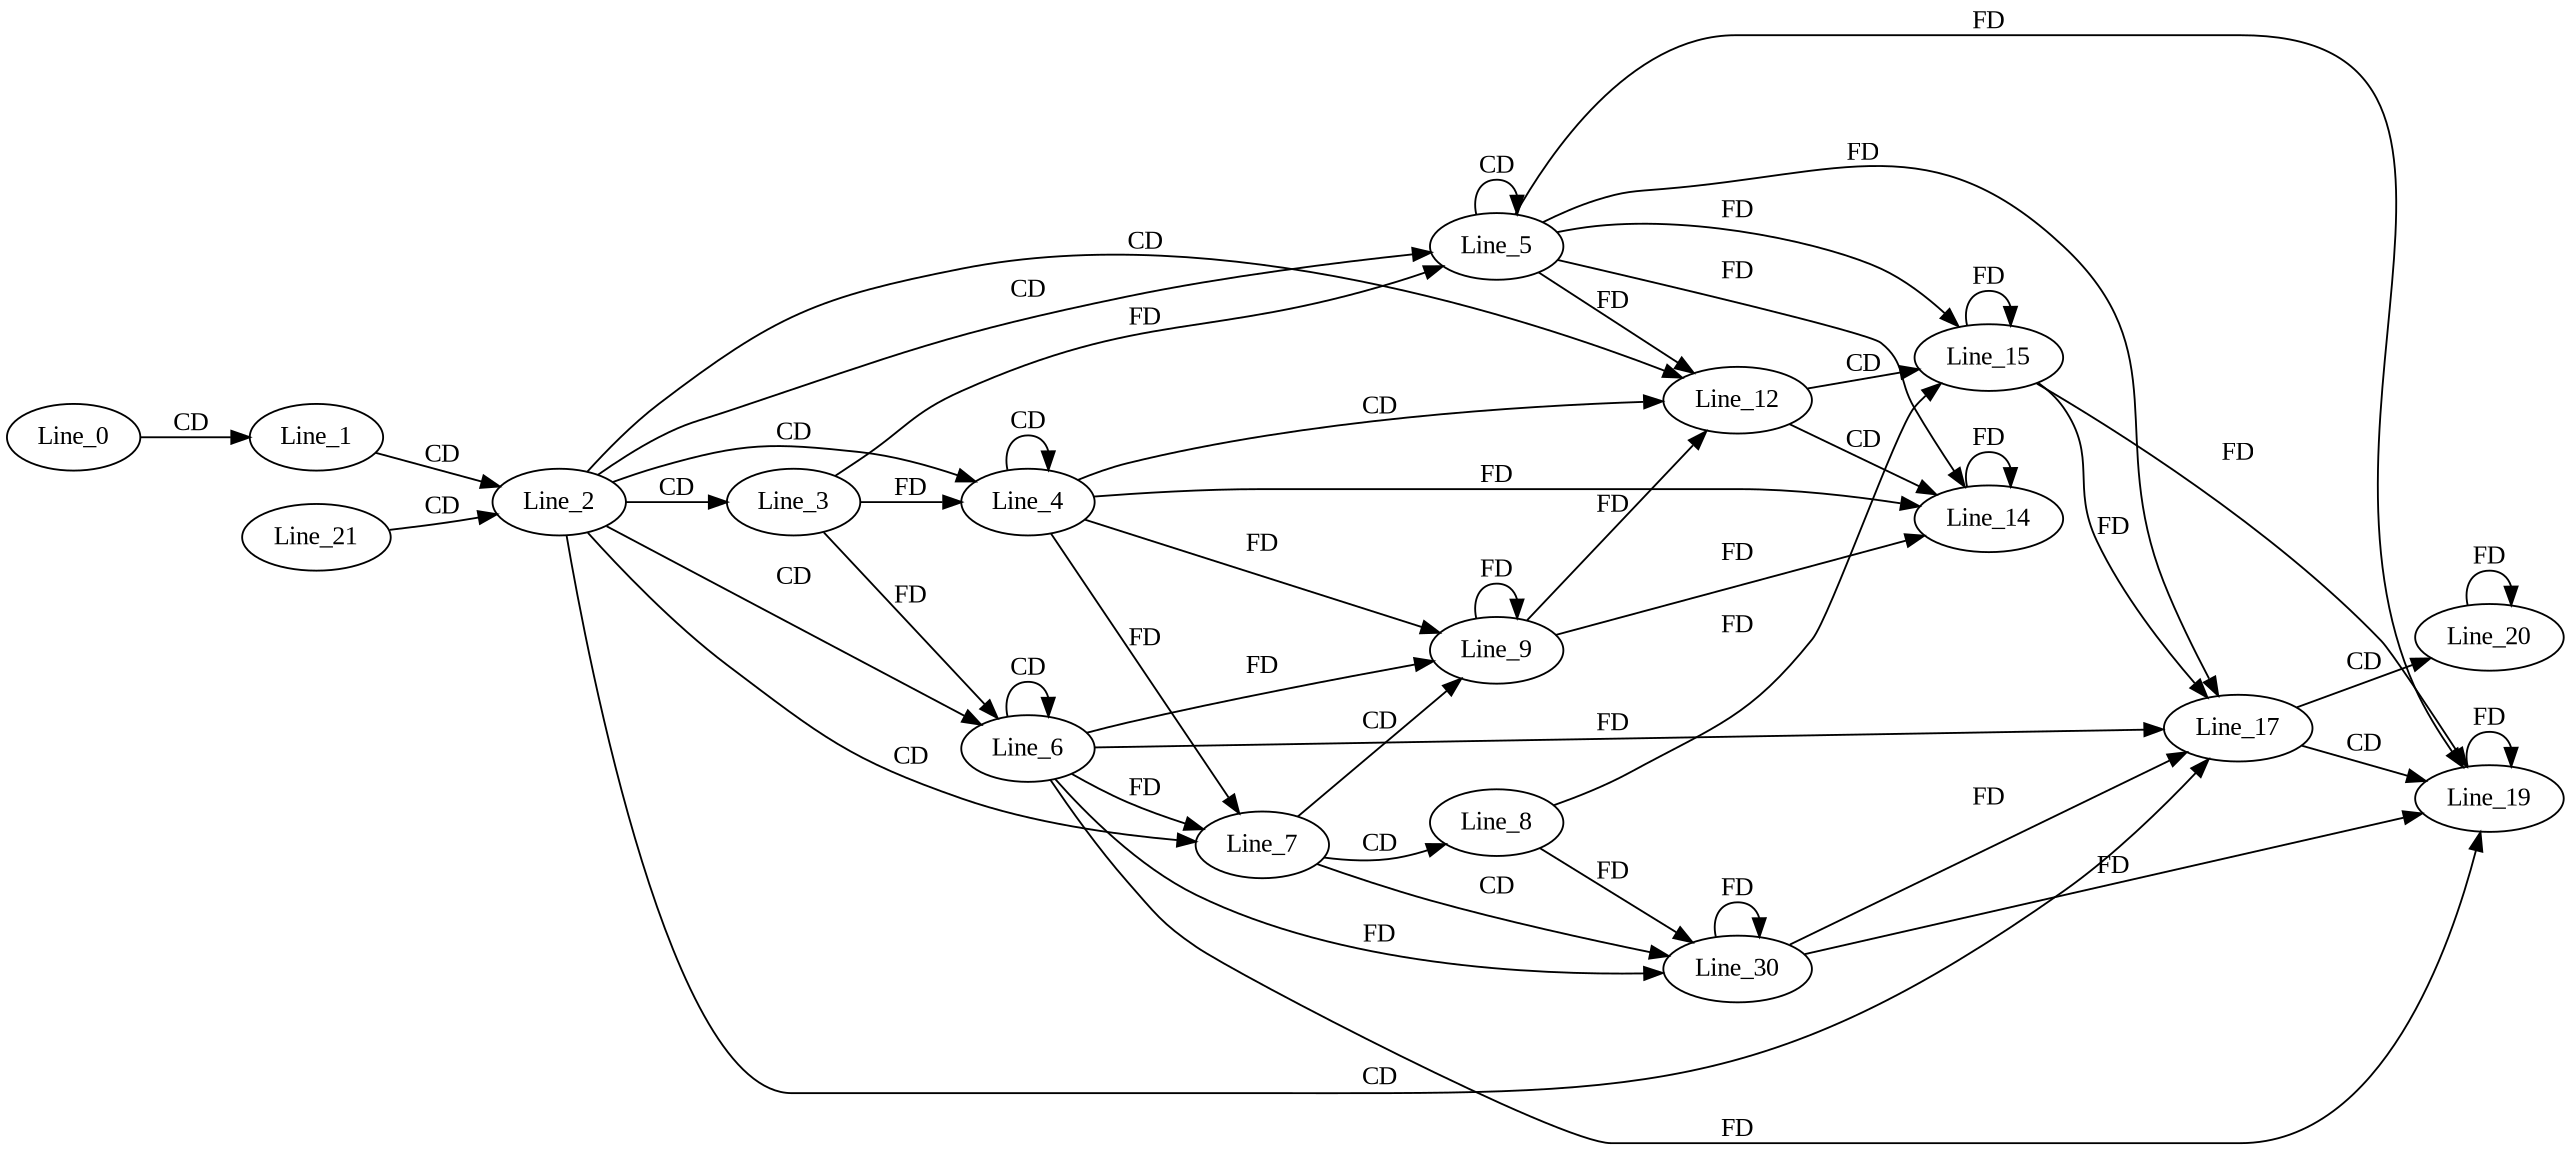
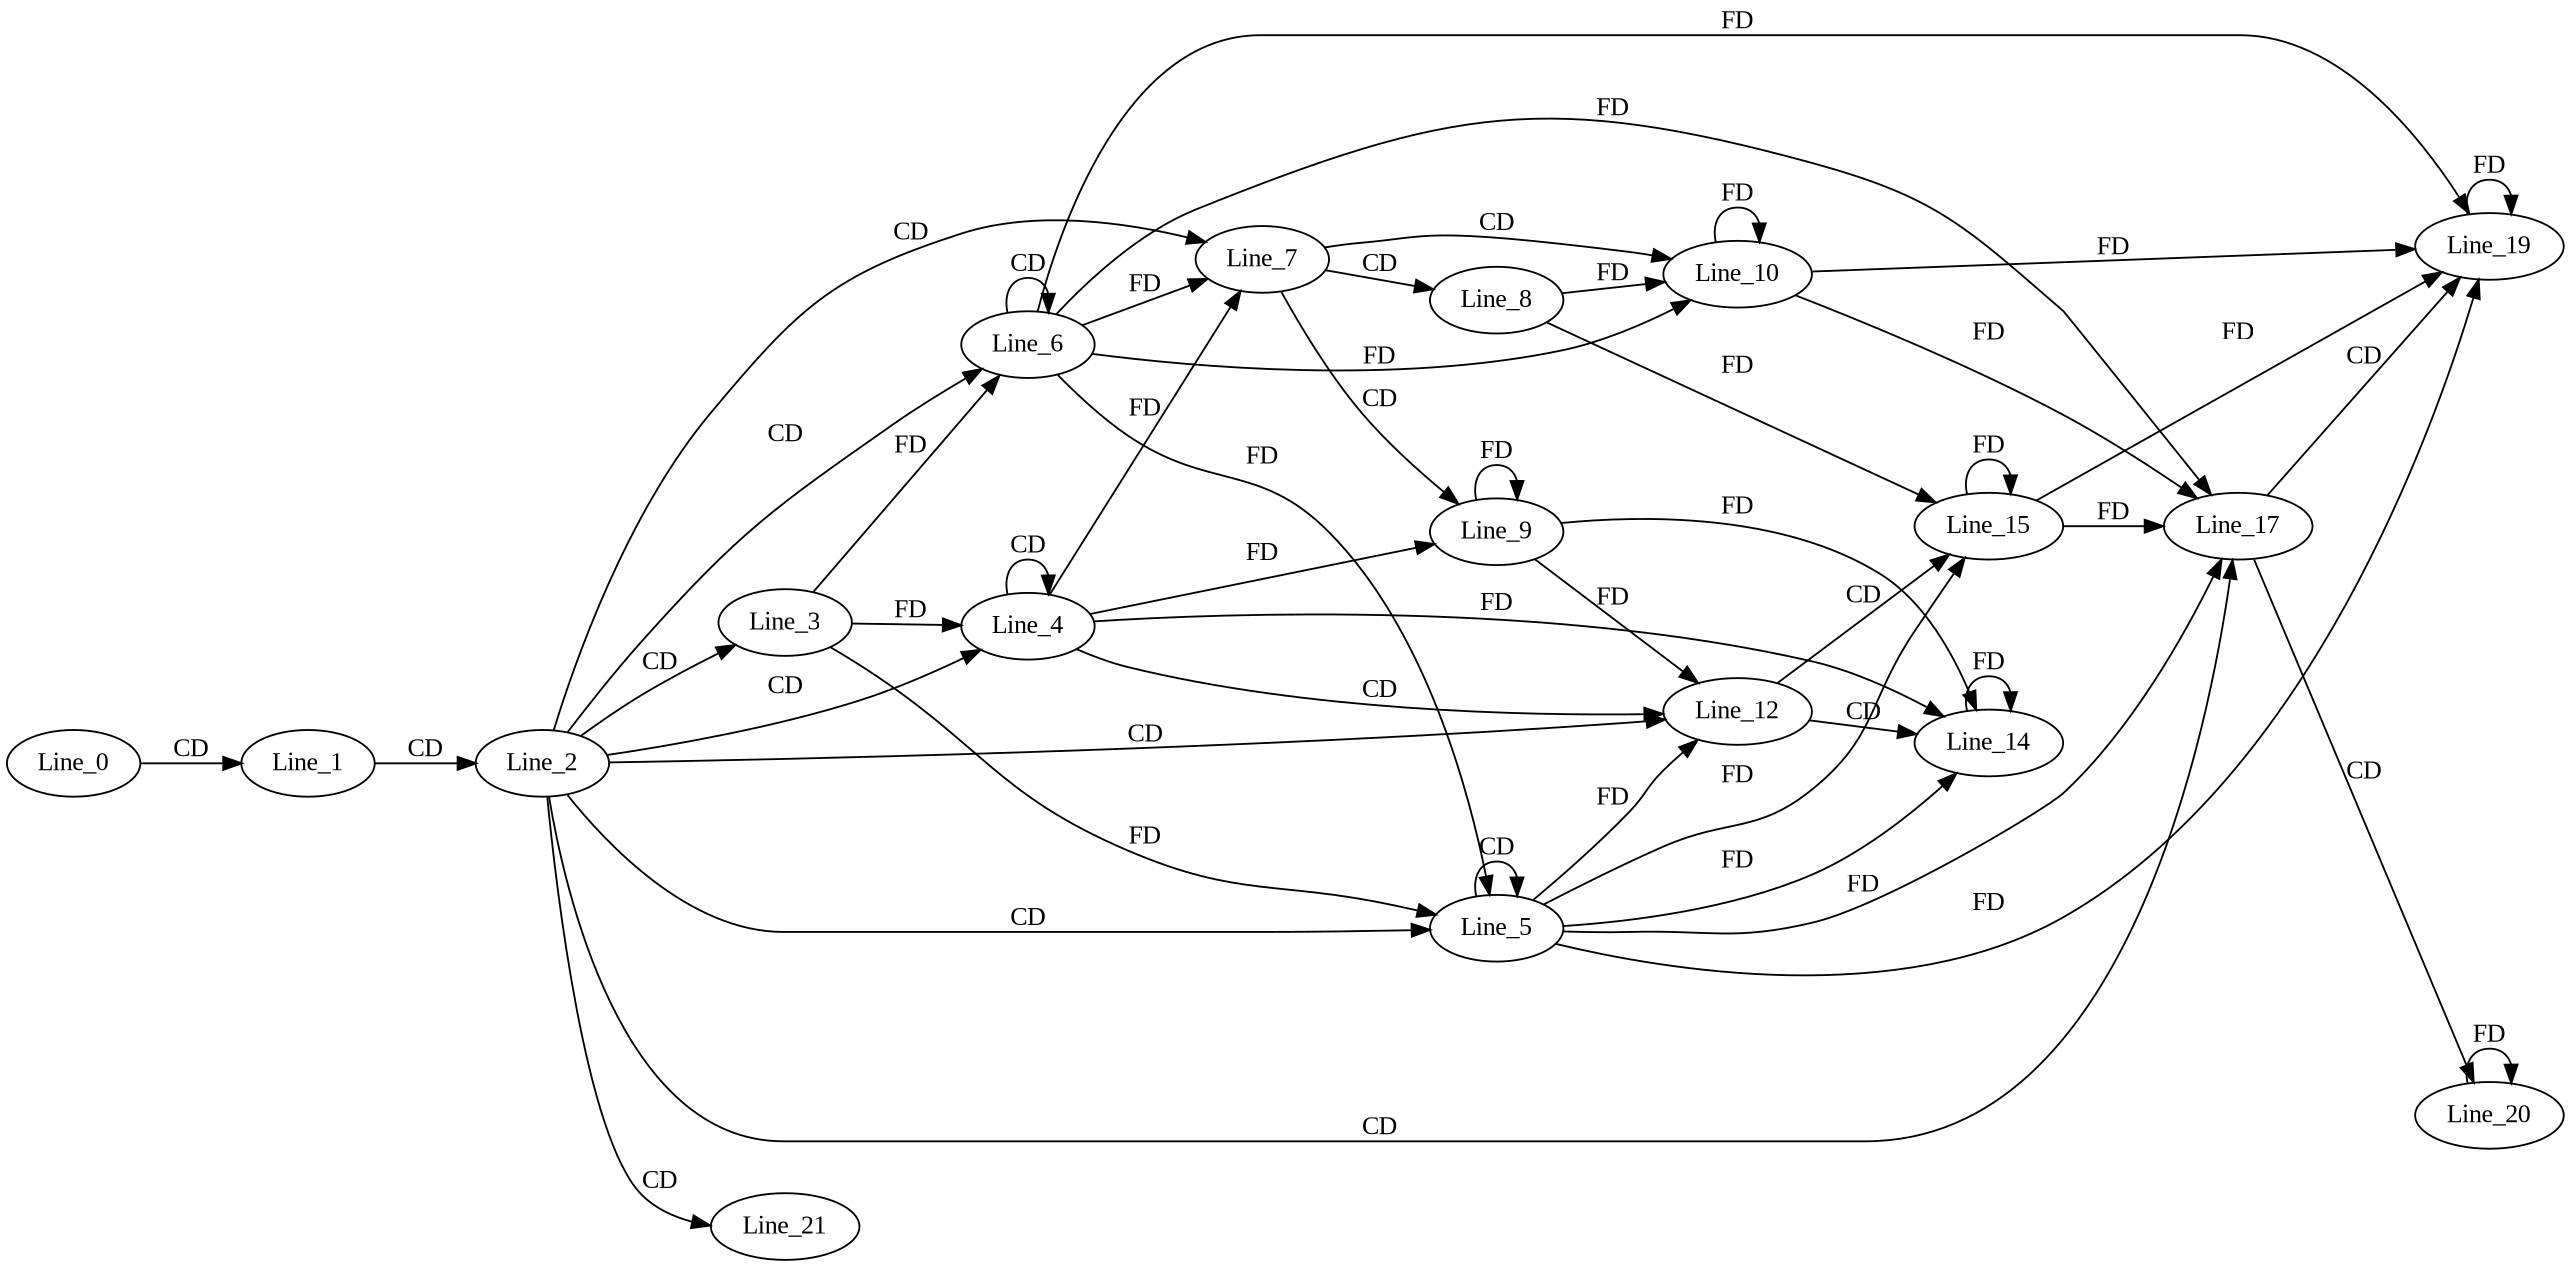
(434, 524) -> (581, 1030)
(1250, 696) -> (1339, 543)
(1738, 969) -> (1738, 274)
